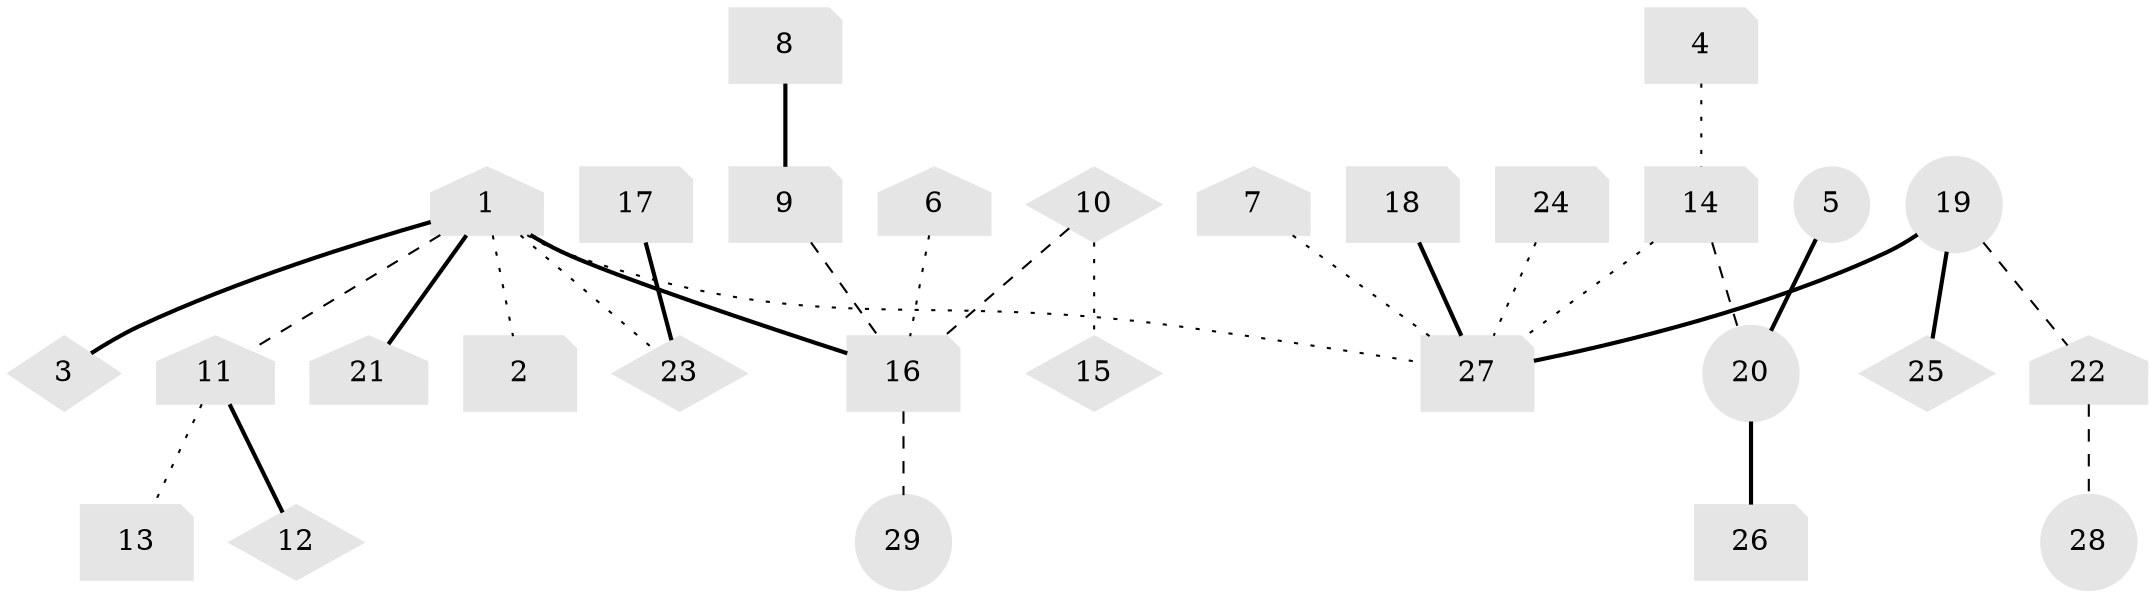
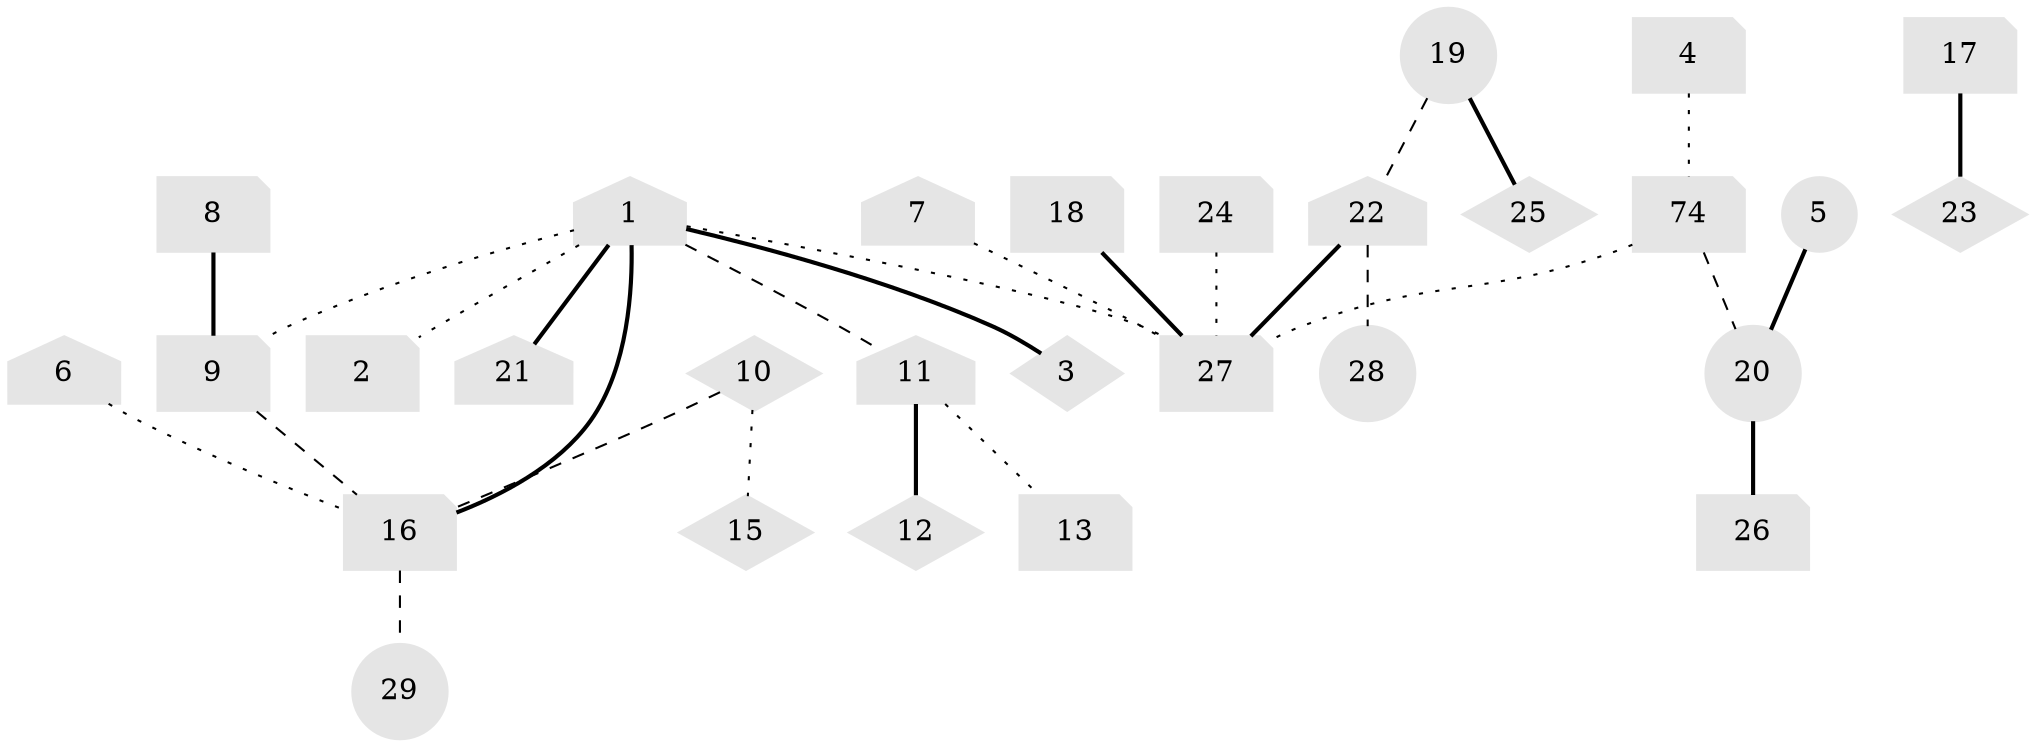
(1701, 205) -> (1689, 214)
(588, 293) -> (419, 276)
(1721, 314) -> (1295, 291)
